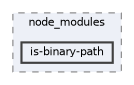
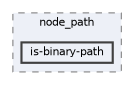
(67, 23) -> (67, 23)
